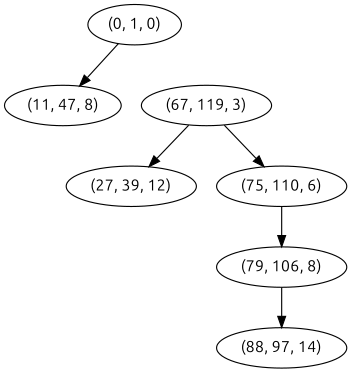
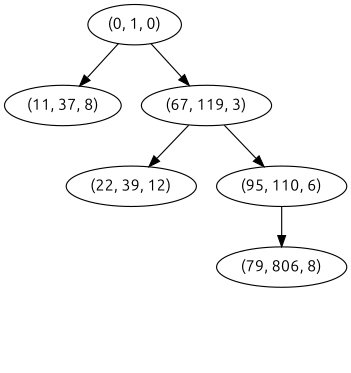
none -> (166, 60)
(63, 105) -> (63, 105)
(131, 186) -> (131, 186)
(282, 186) -> (282, 186)
(282, 267) -> (282, 267)
(282, 348) -> none
